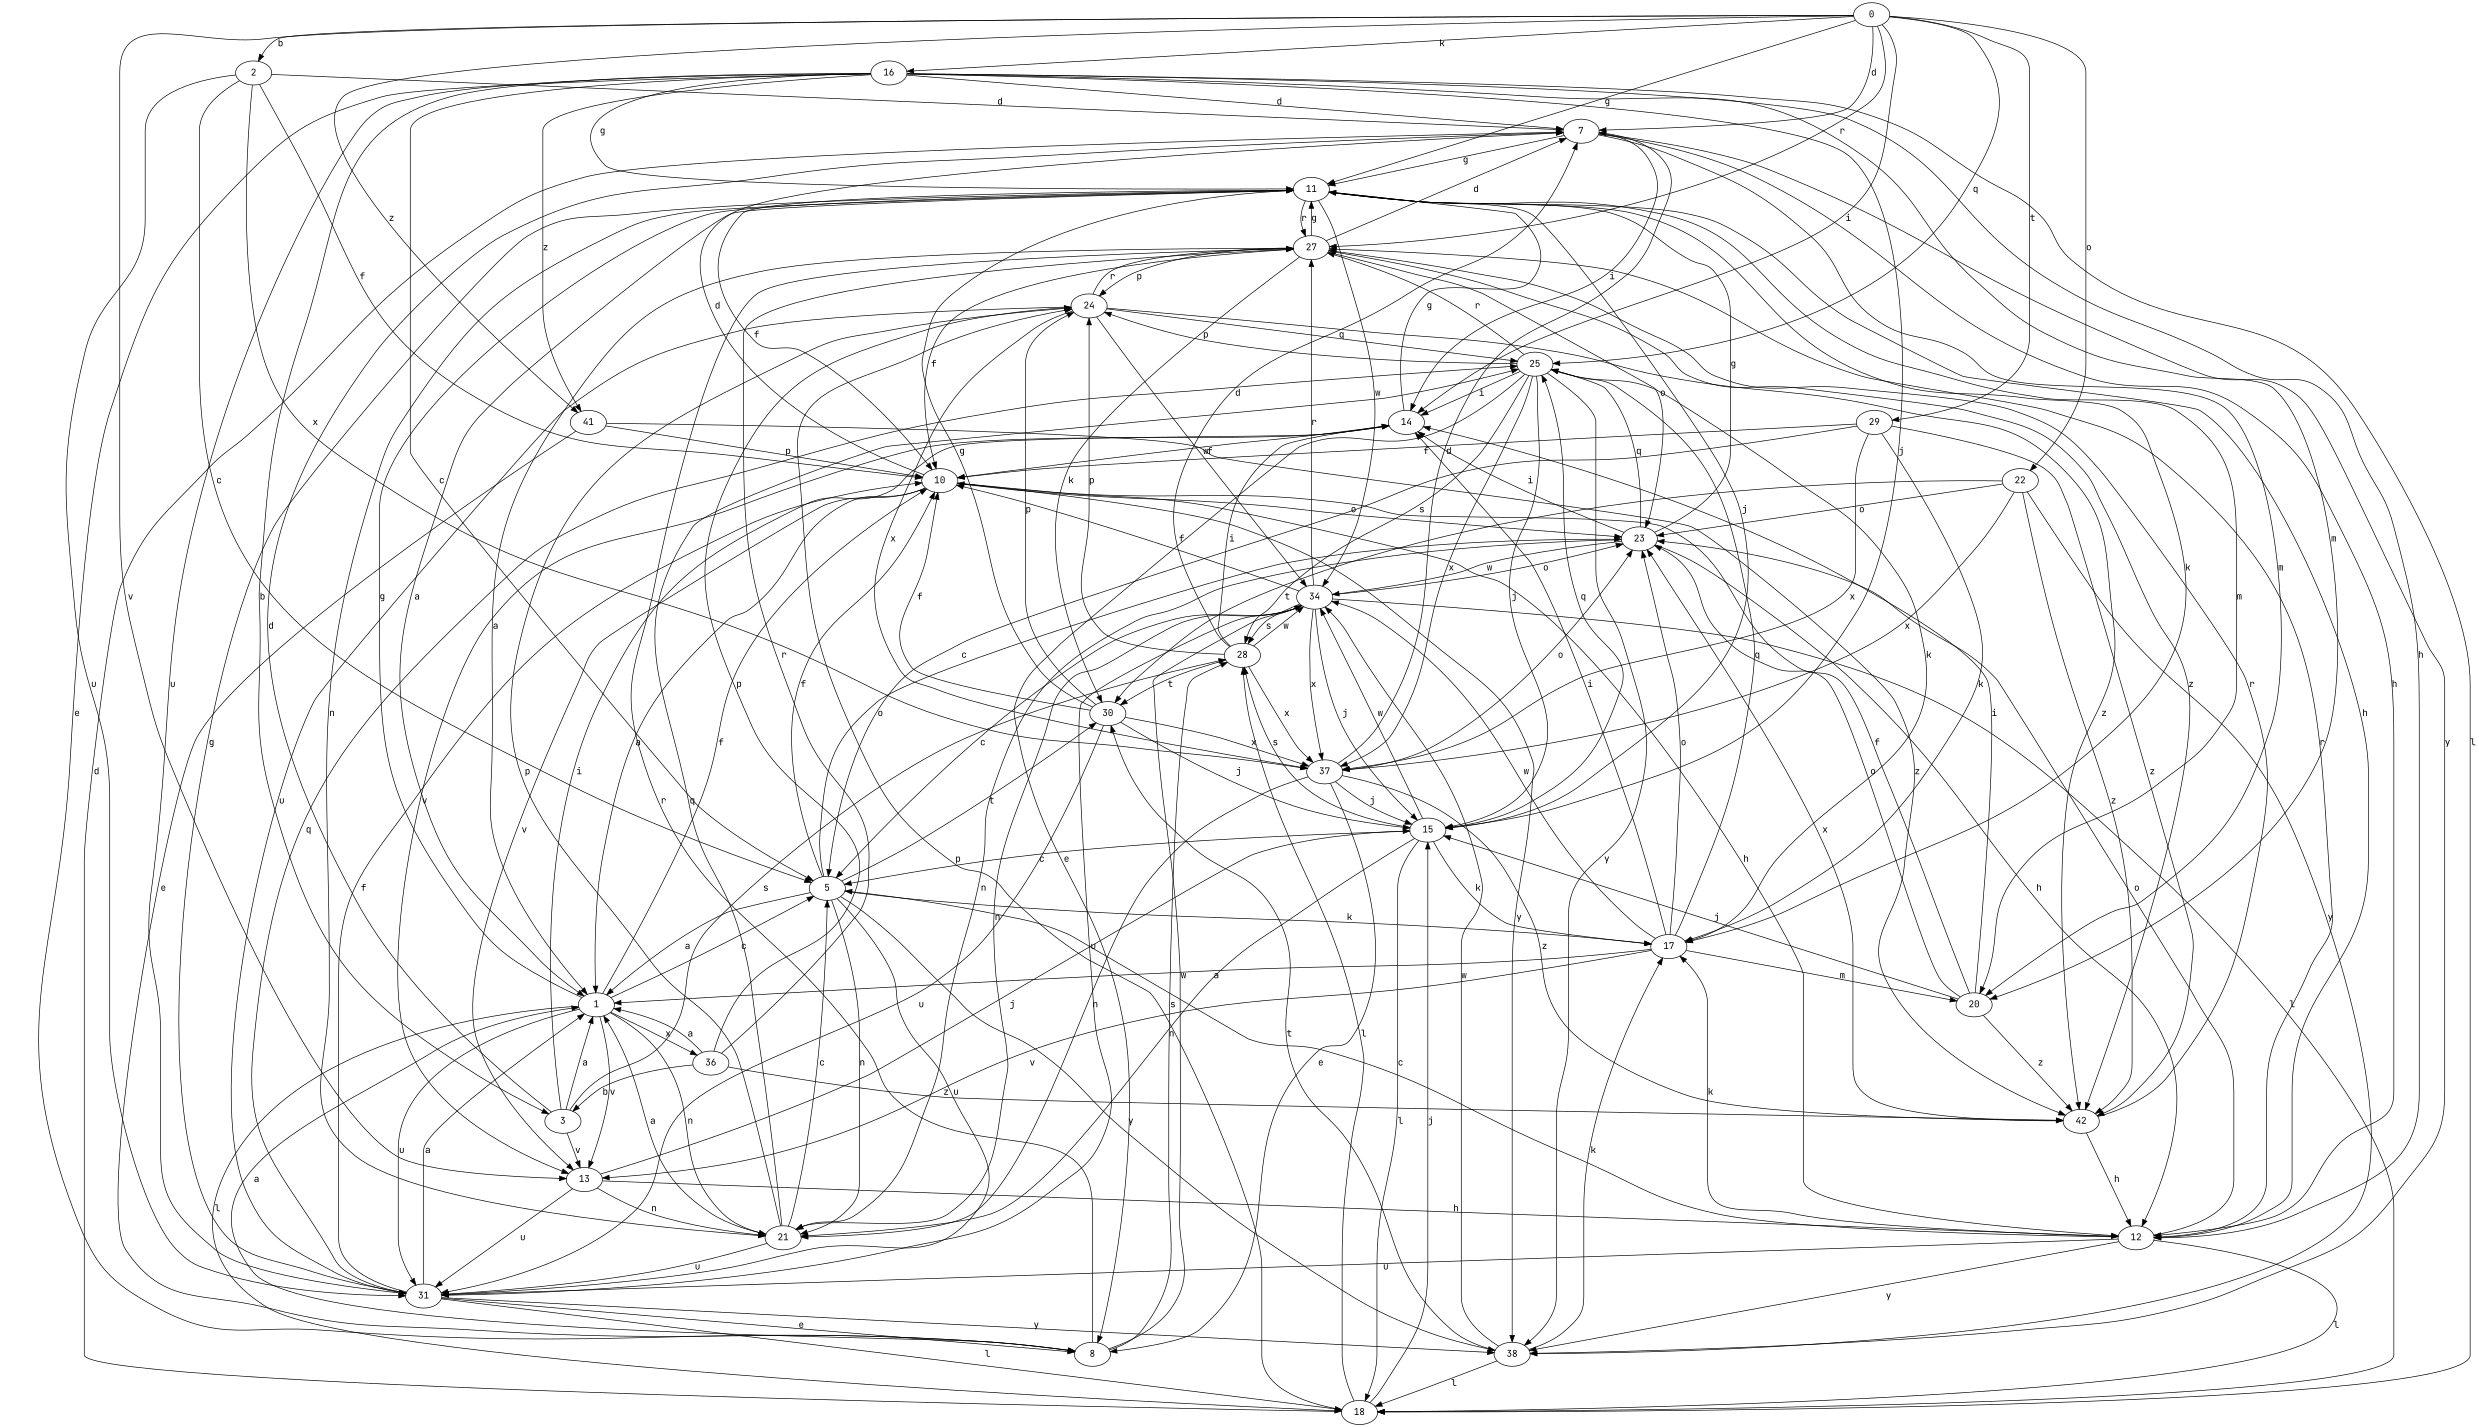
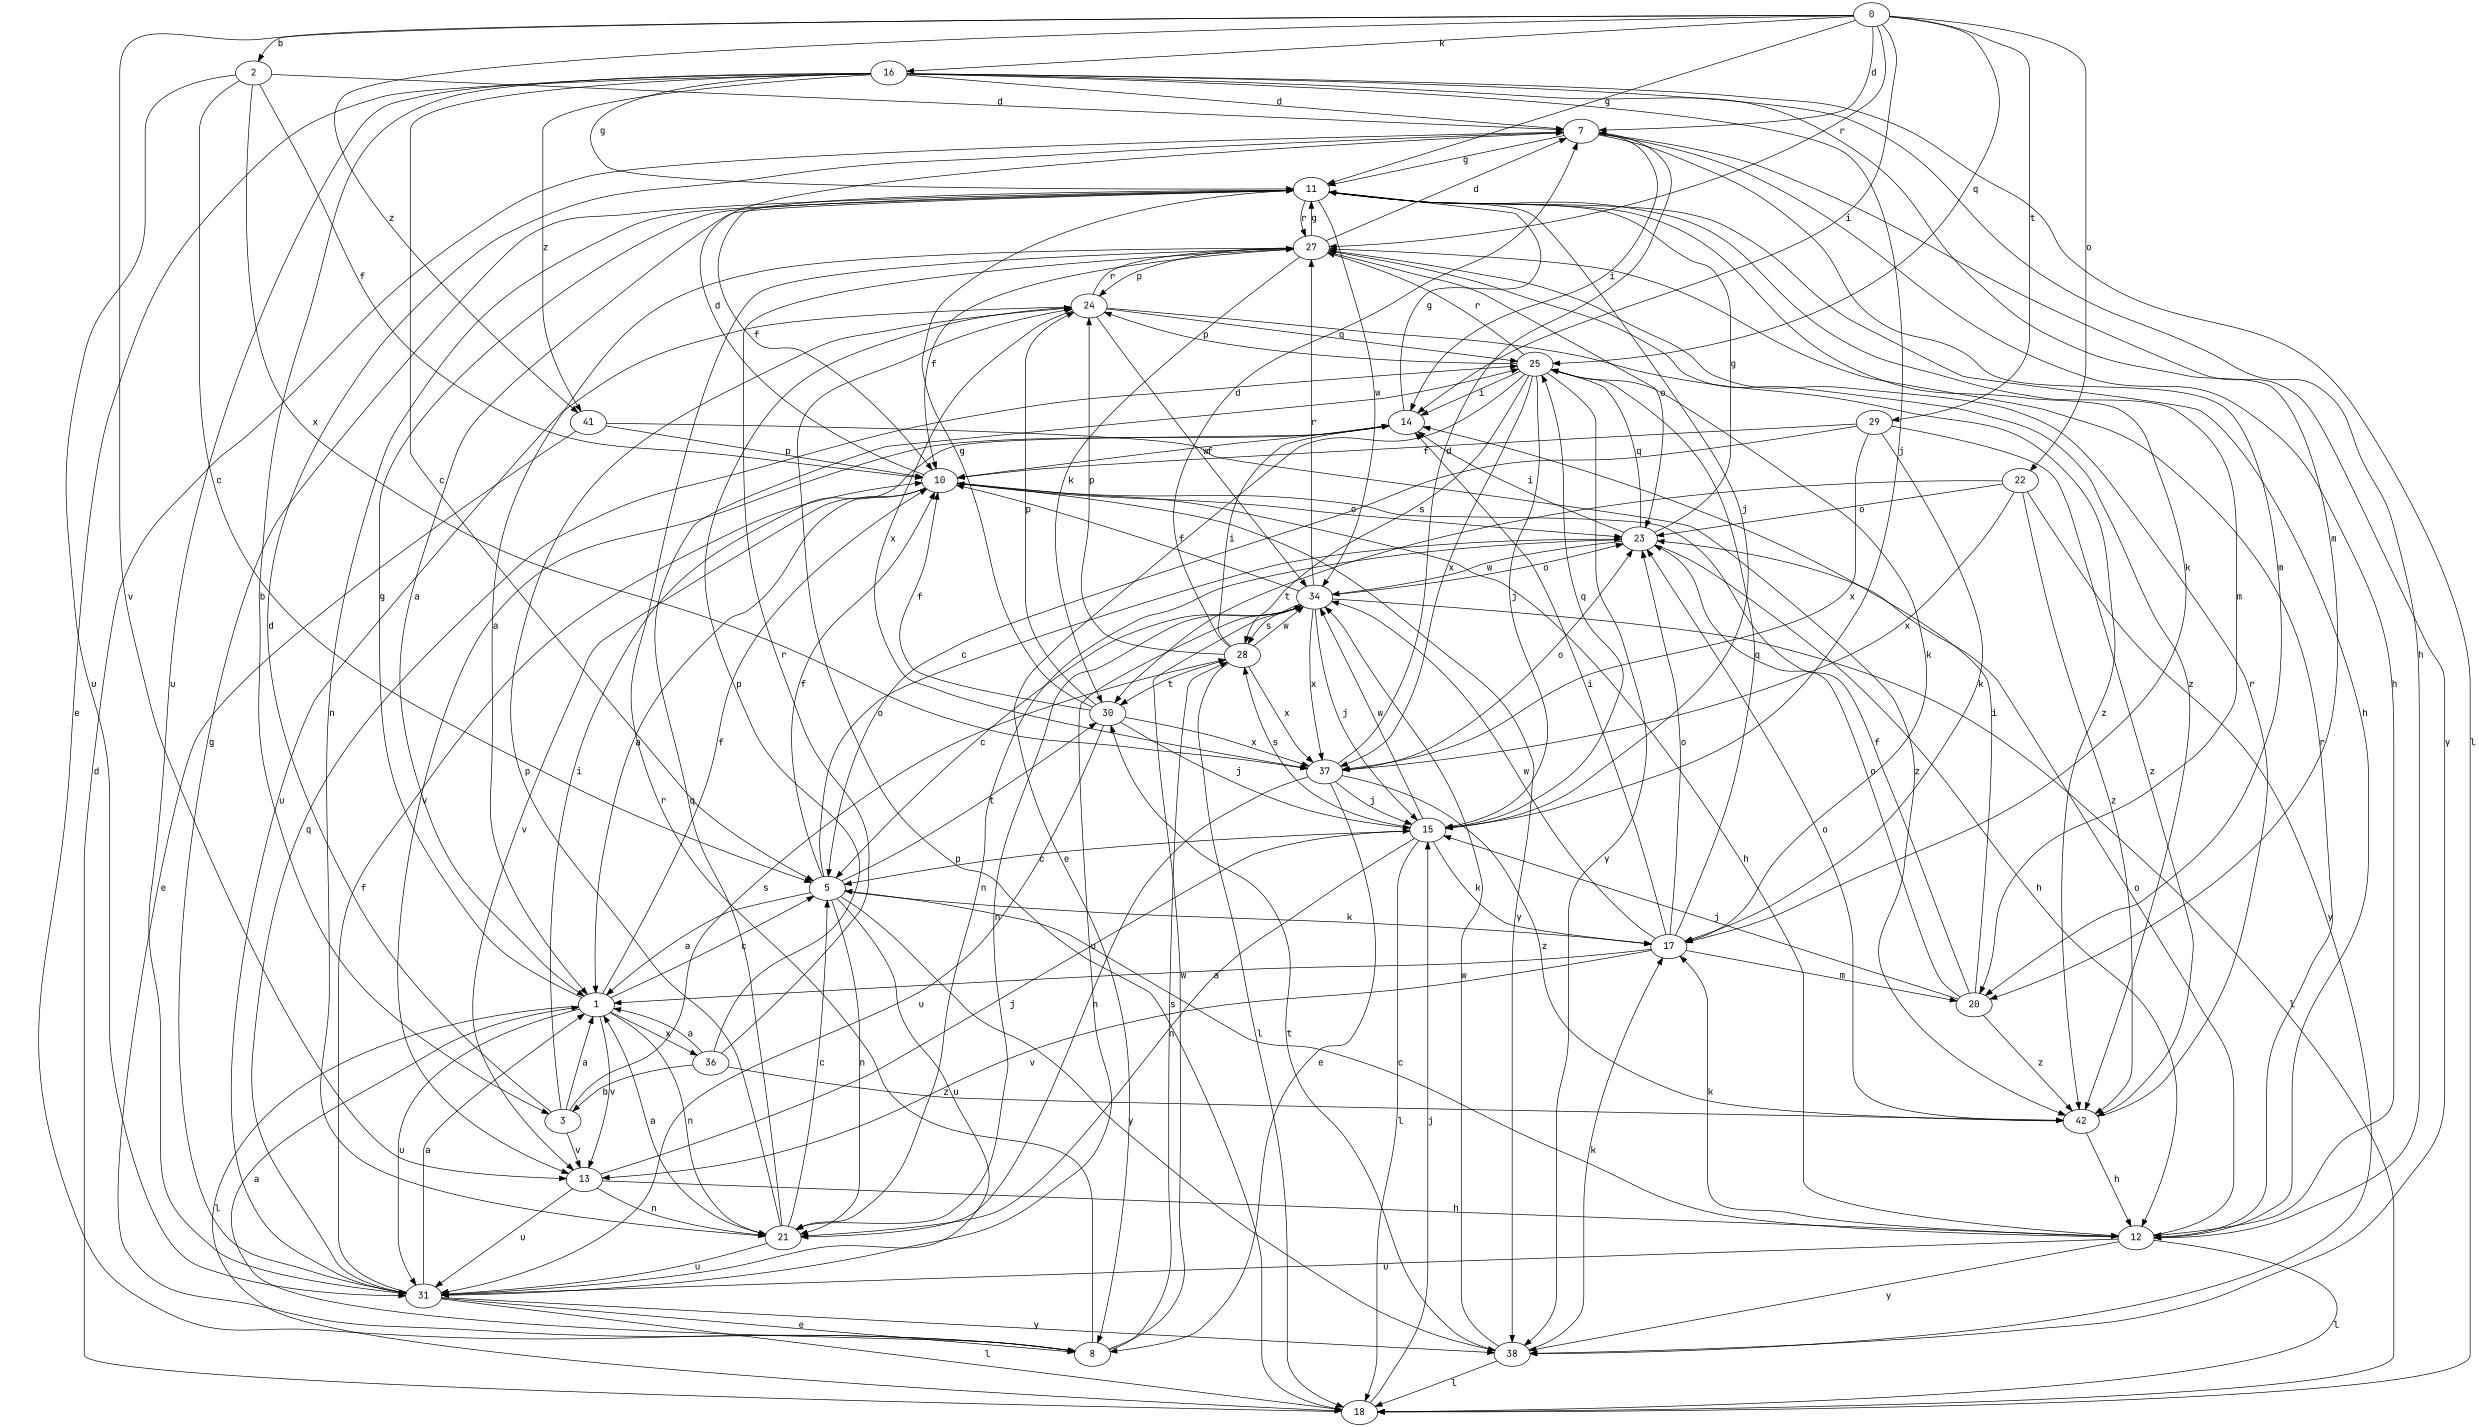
(1825, 830) -> (1825, 830)
(1362, 1048) -> (1253, 1021)
